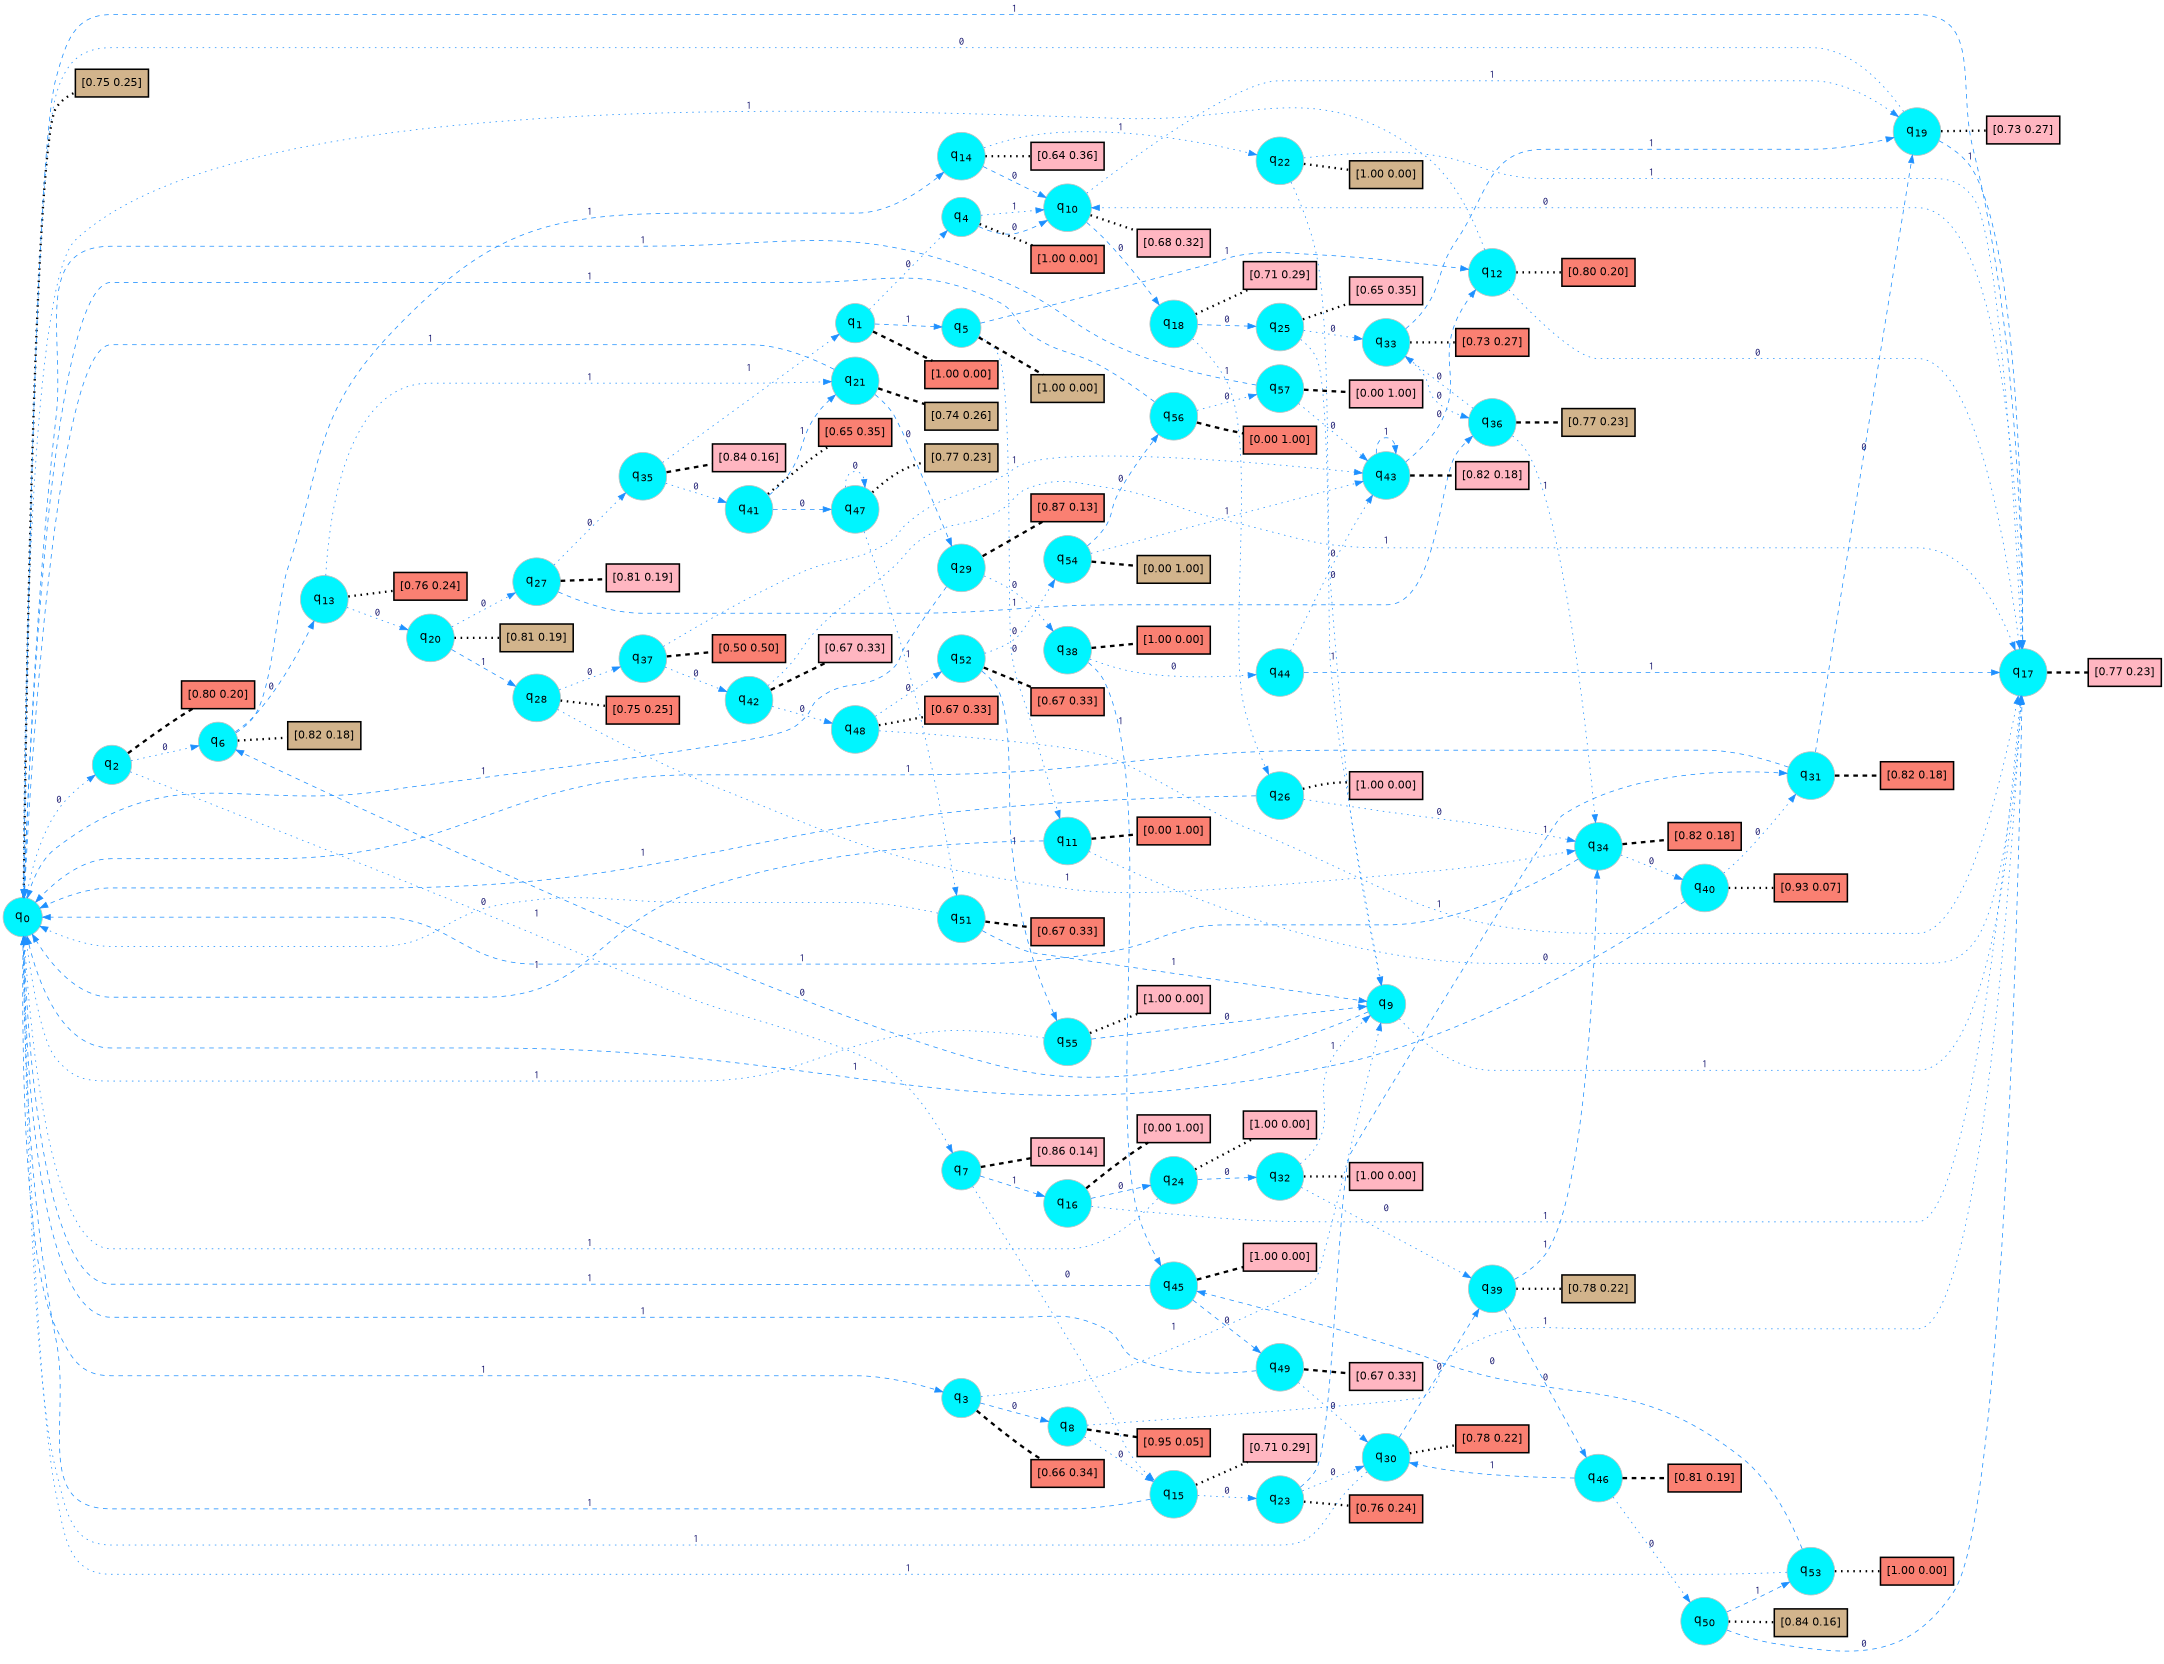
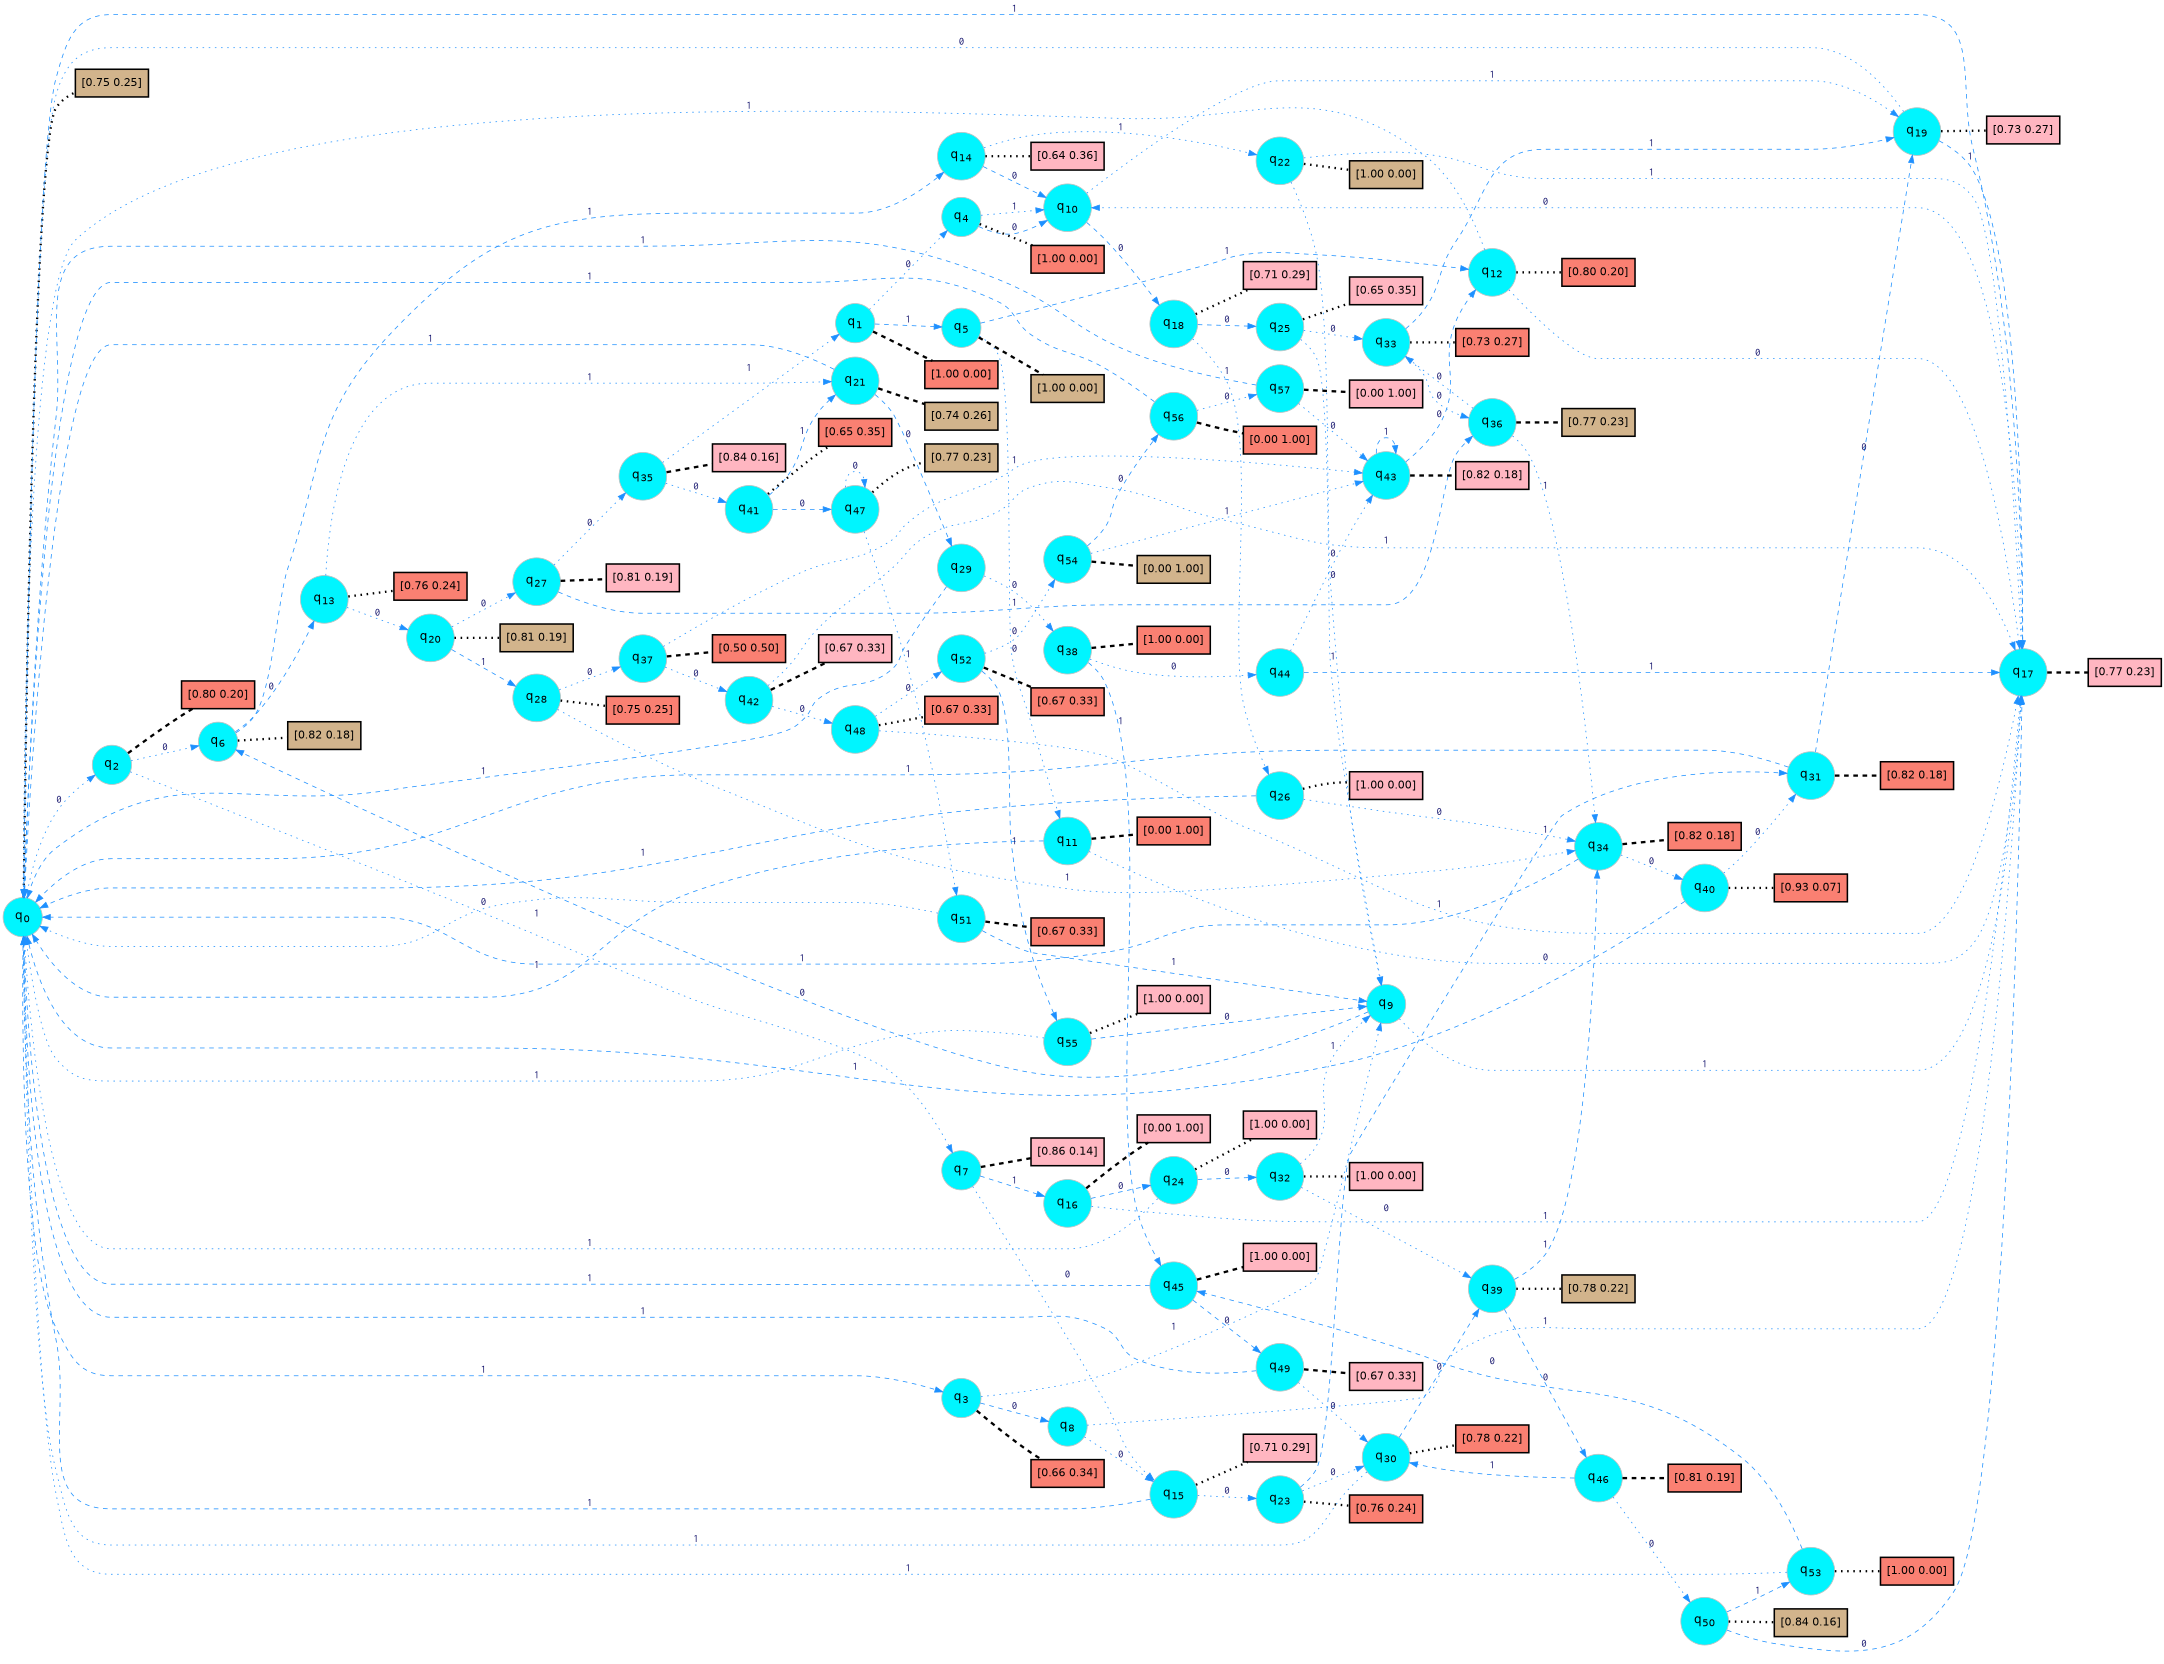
(1174, 243) -> none
(1068, 508) -> none
(1174, 1443) -> none
